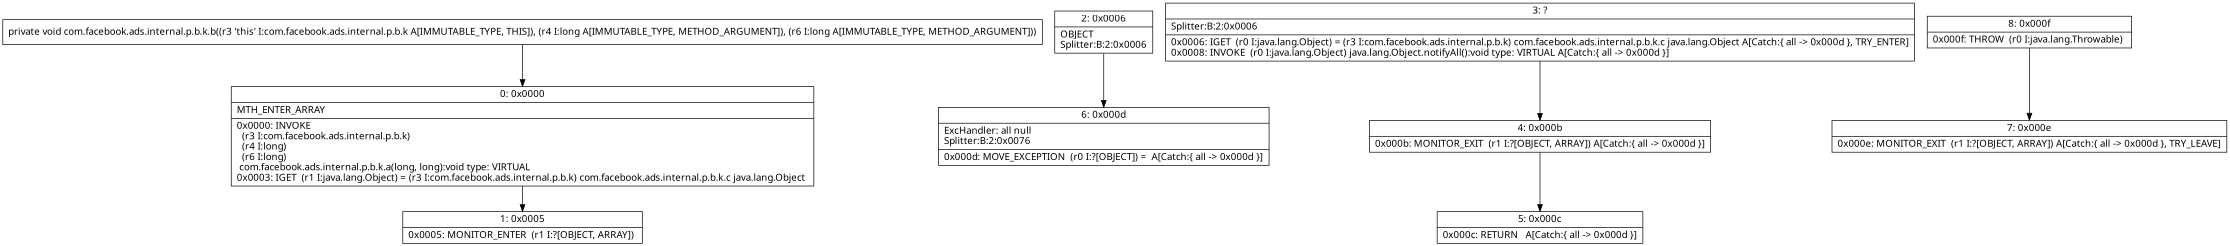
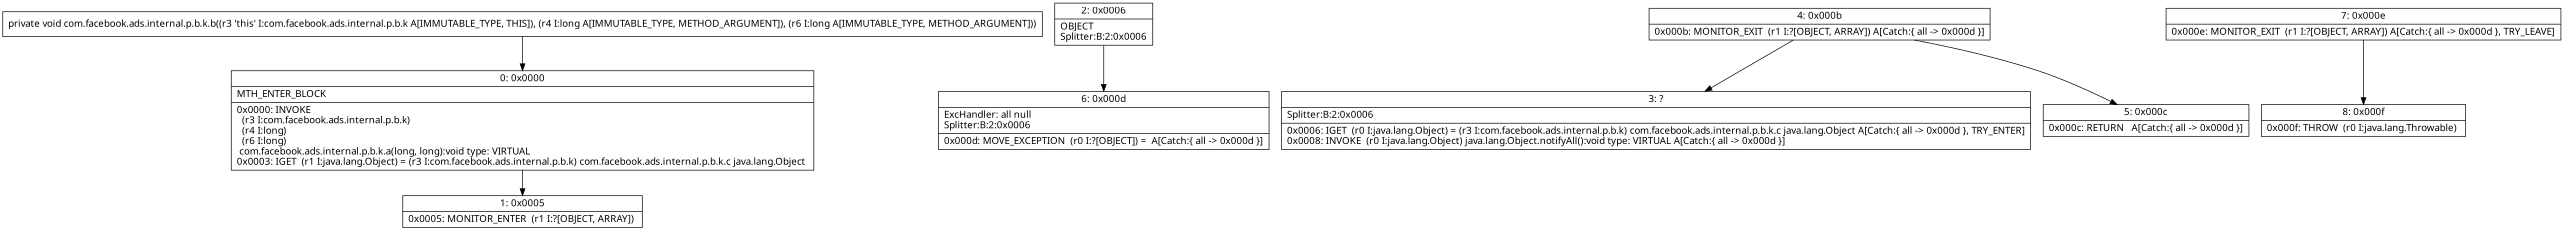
(2029, 81) -> (2364, 69)
(1540, 87) -> (1752, 64)
(281, 110) -> (282, 94)
(987, 141) -> (987, 125)
